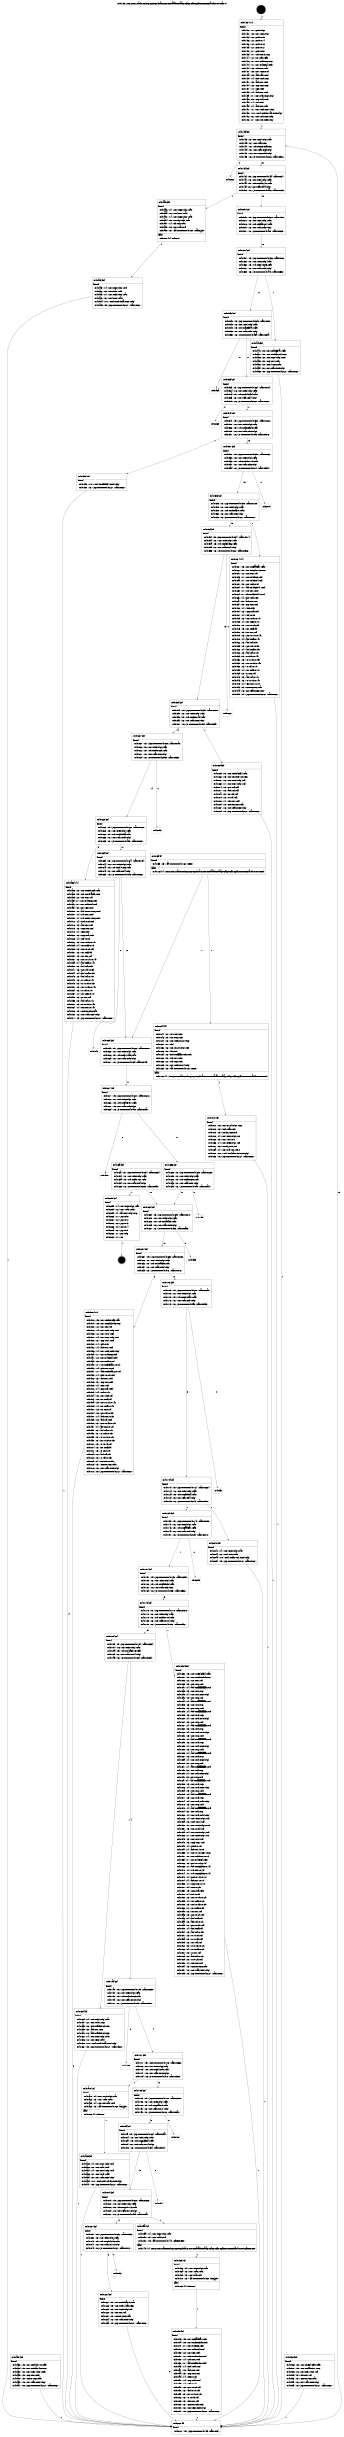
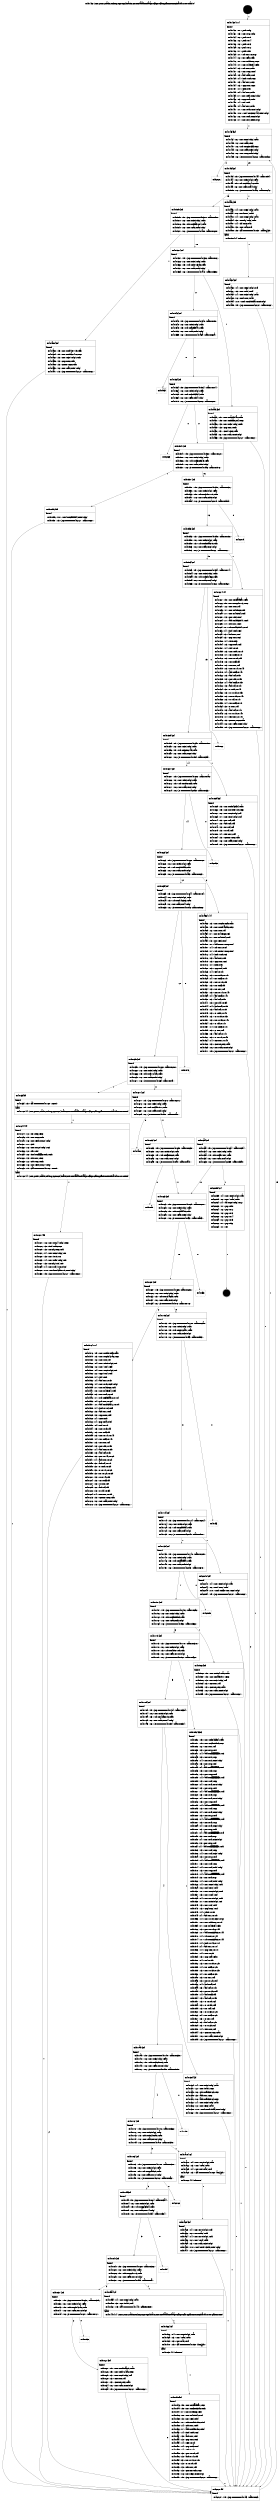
none -> (132, 286)
(168, 956) -> (113, 1087)
none -> (207, 1643)
